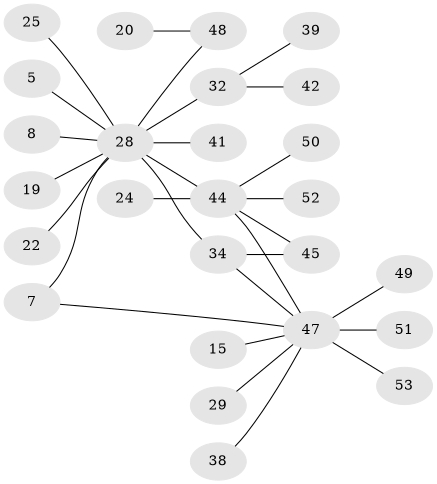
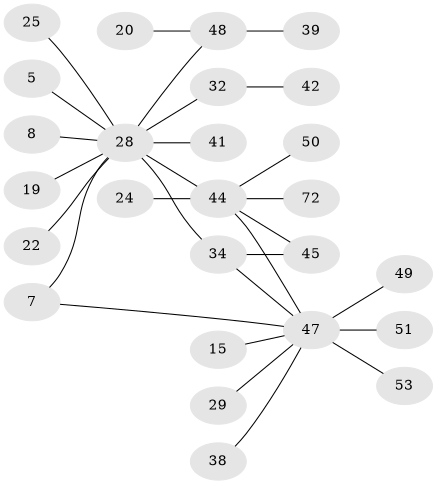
(265, 59) -> (265, 31)
(311, 199) -> (311, 199)
